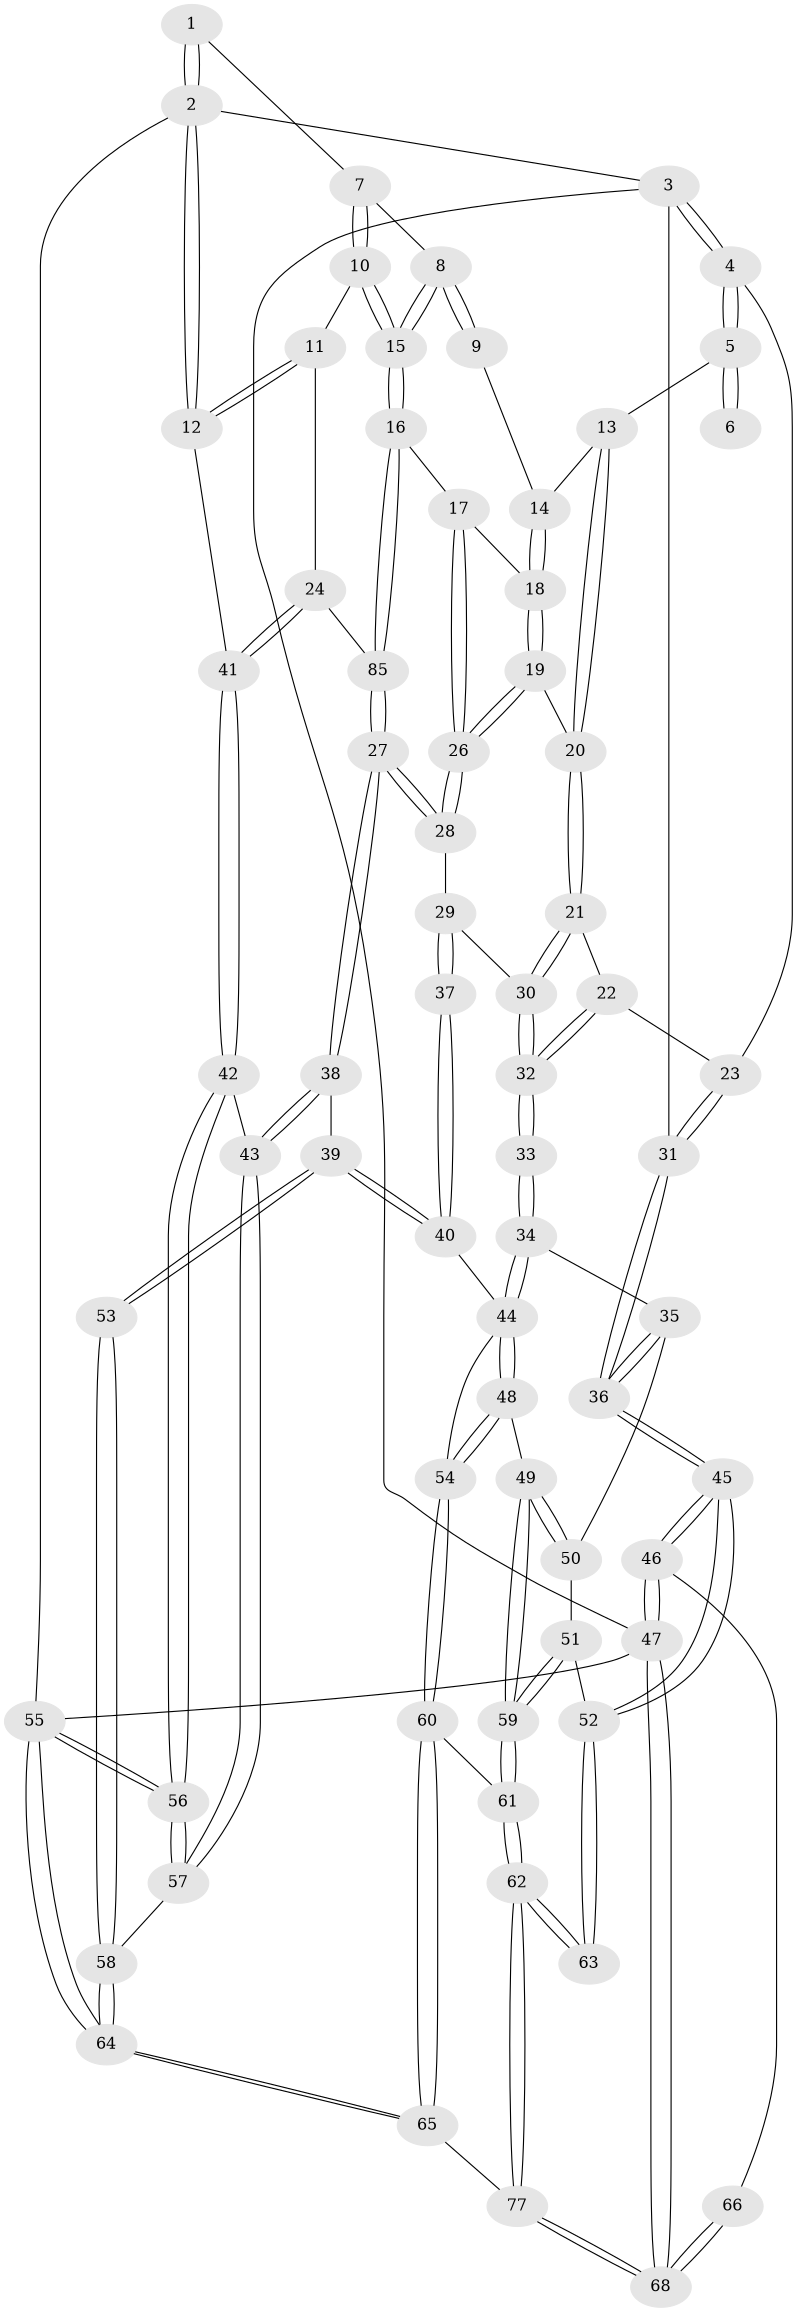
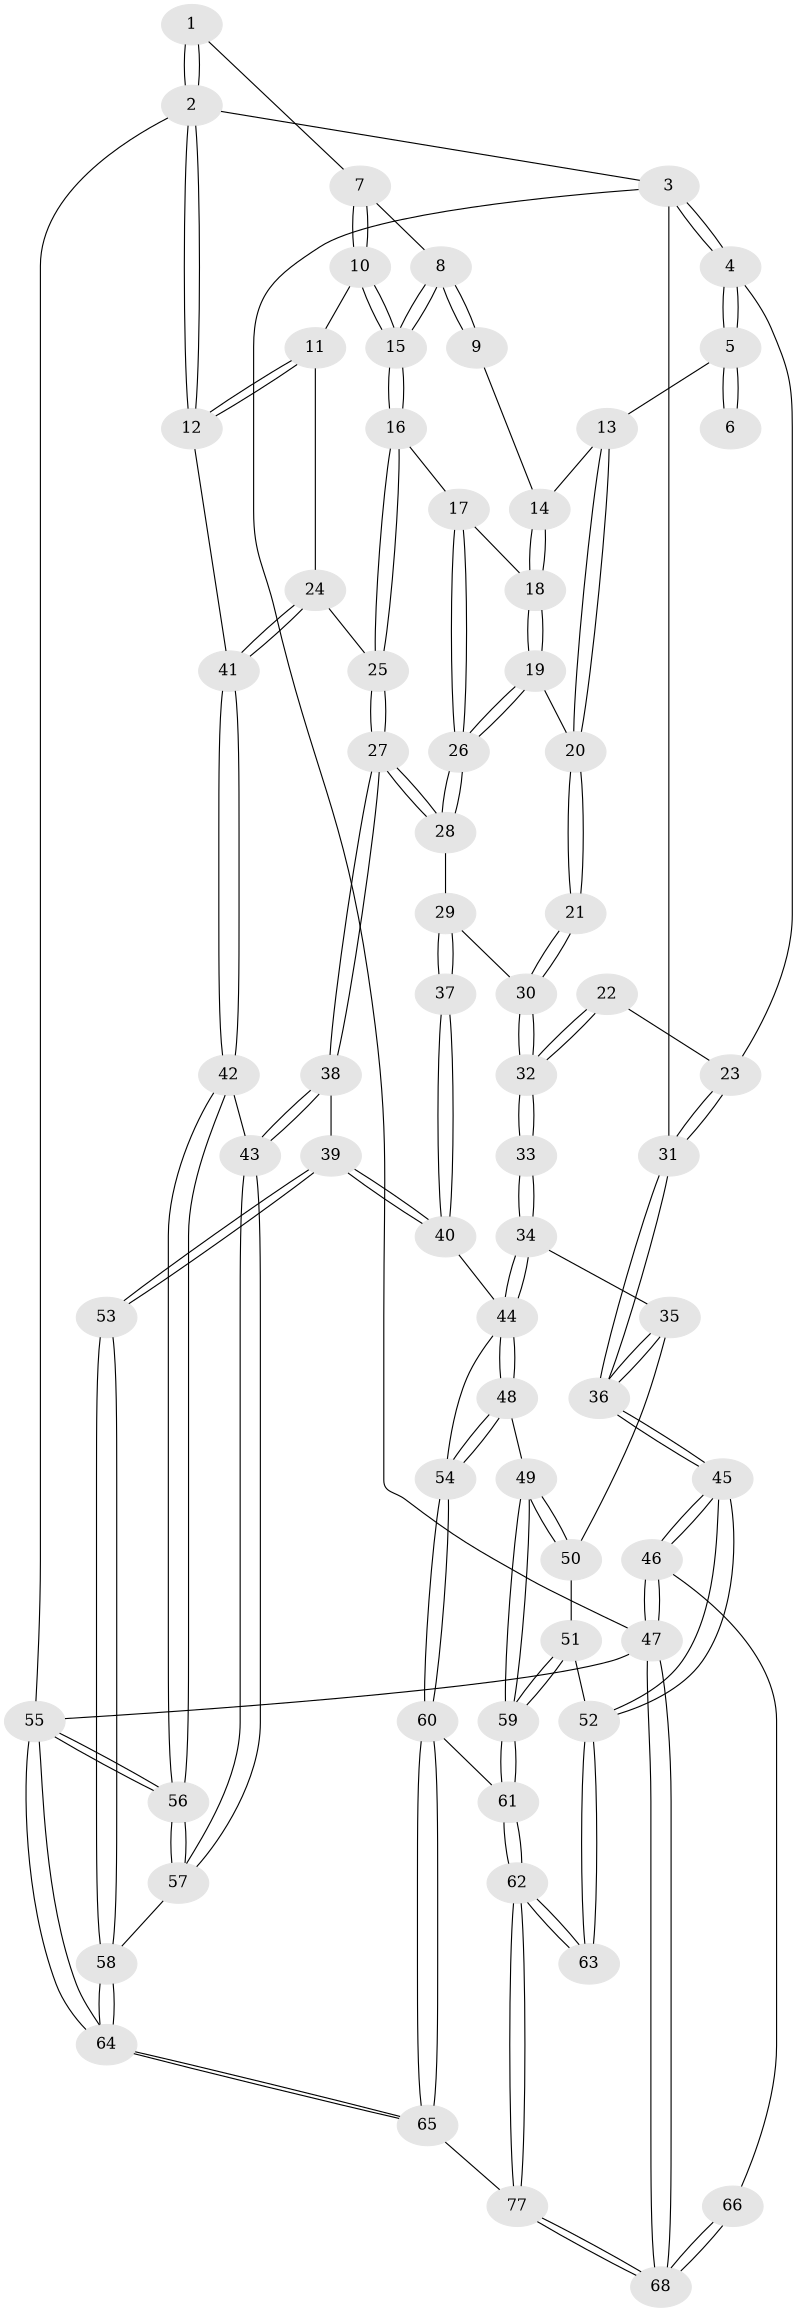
(378, 671) -> (378, 671)
(591, 954) -> none
